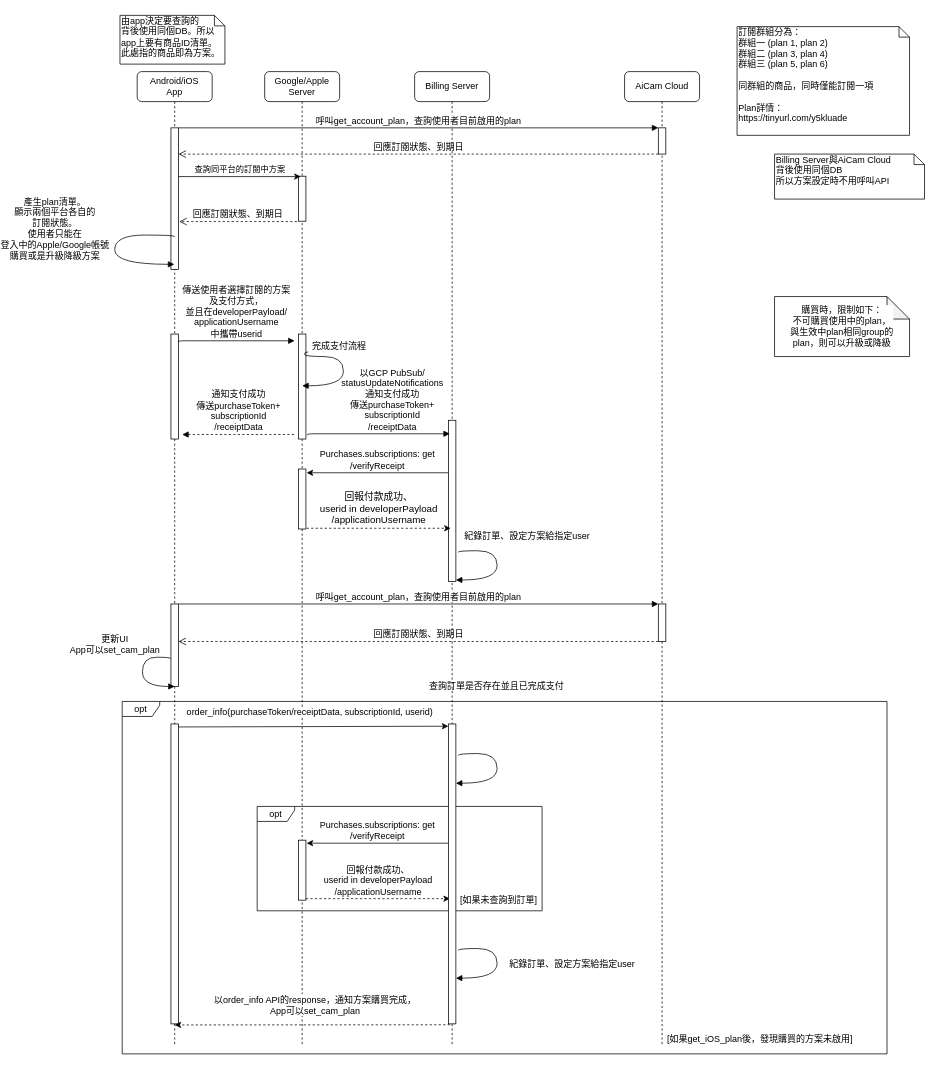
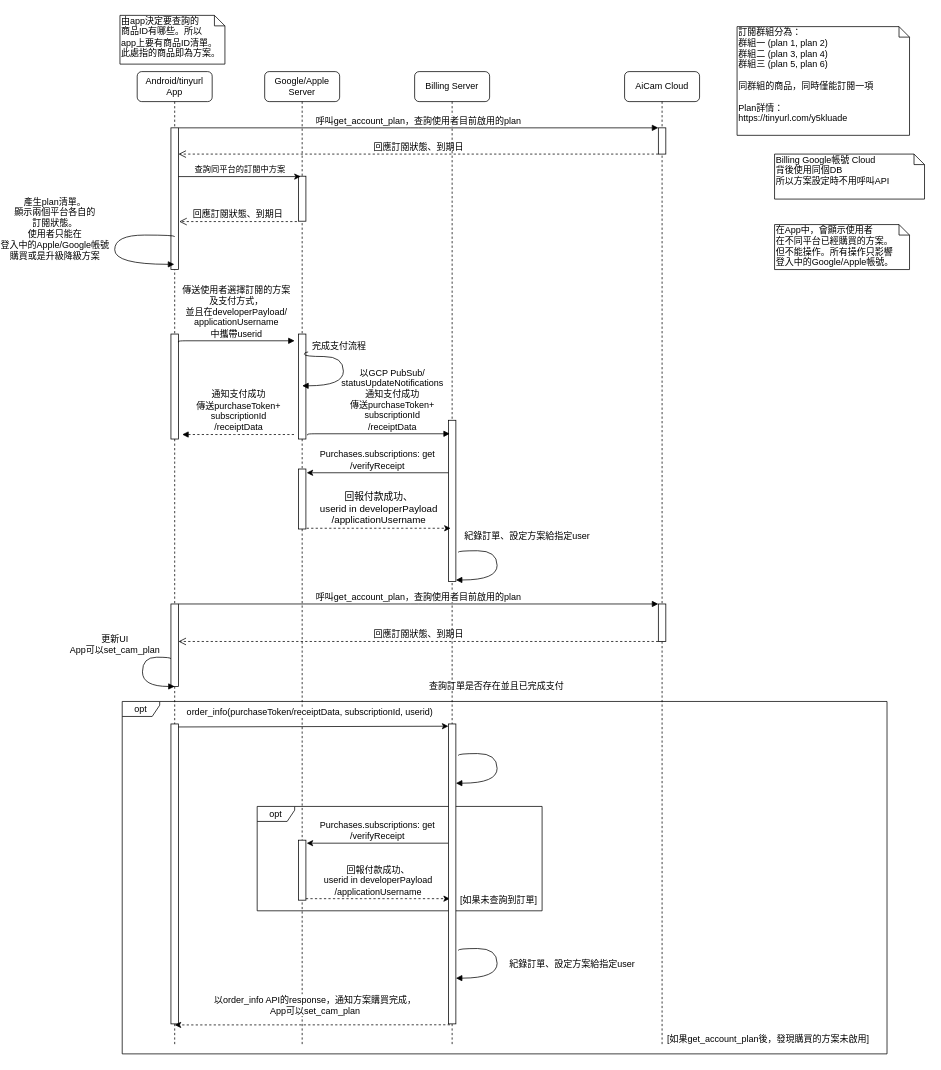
(171, 38) -> (171, 38)
(174, 87) -> (174, 87)
(834, 171) -> (833, 171)
none -> (842, 247)
(842, 327) -> none
(763, 1039) -> (774, 1039)
